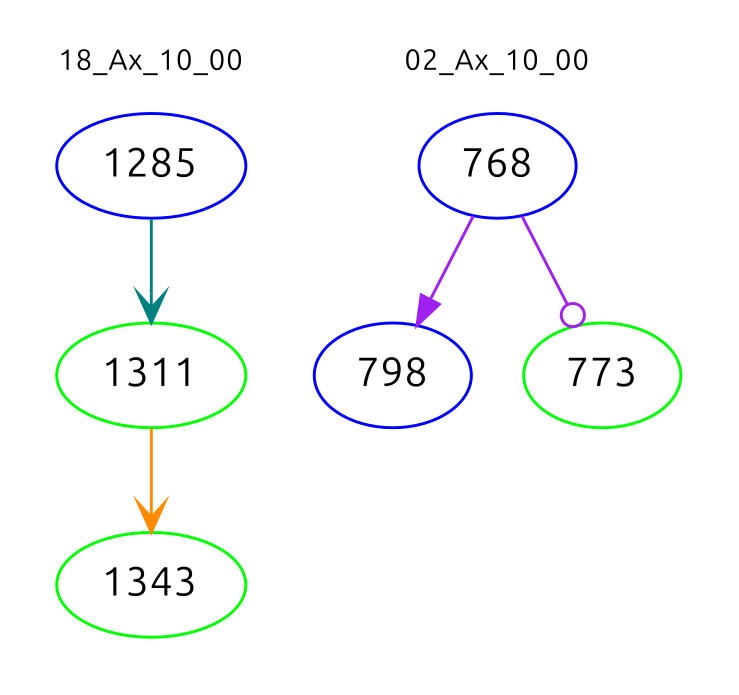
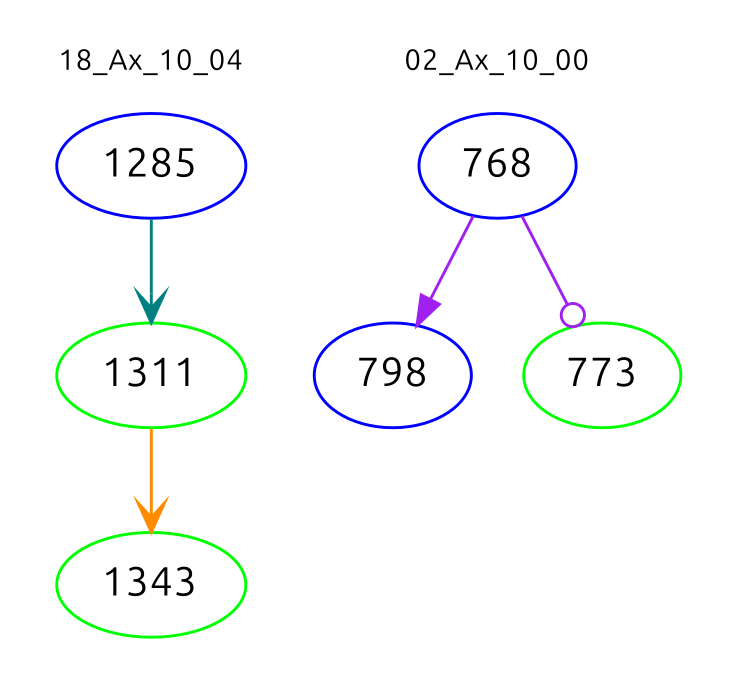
(151, 63) -> (151, 63)
